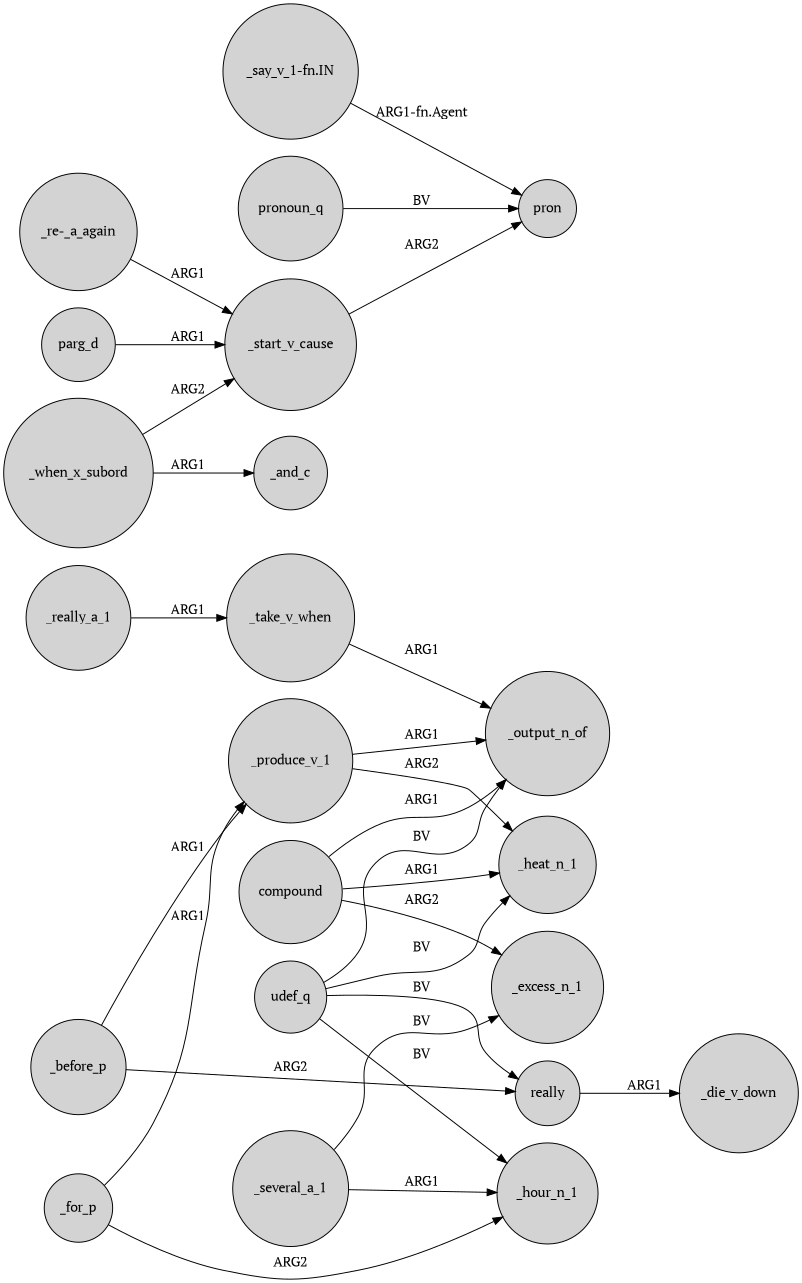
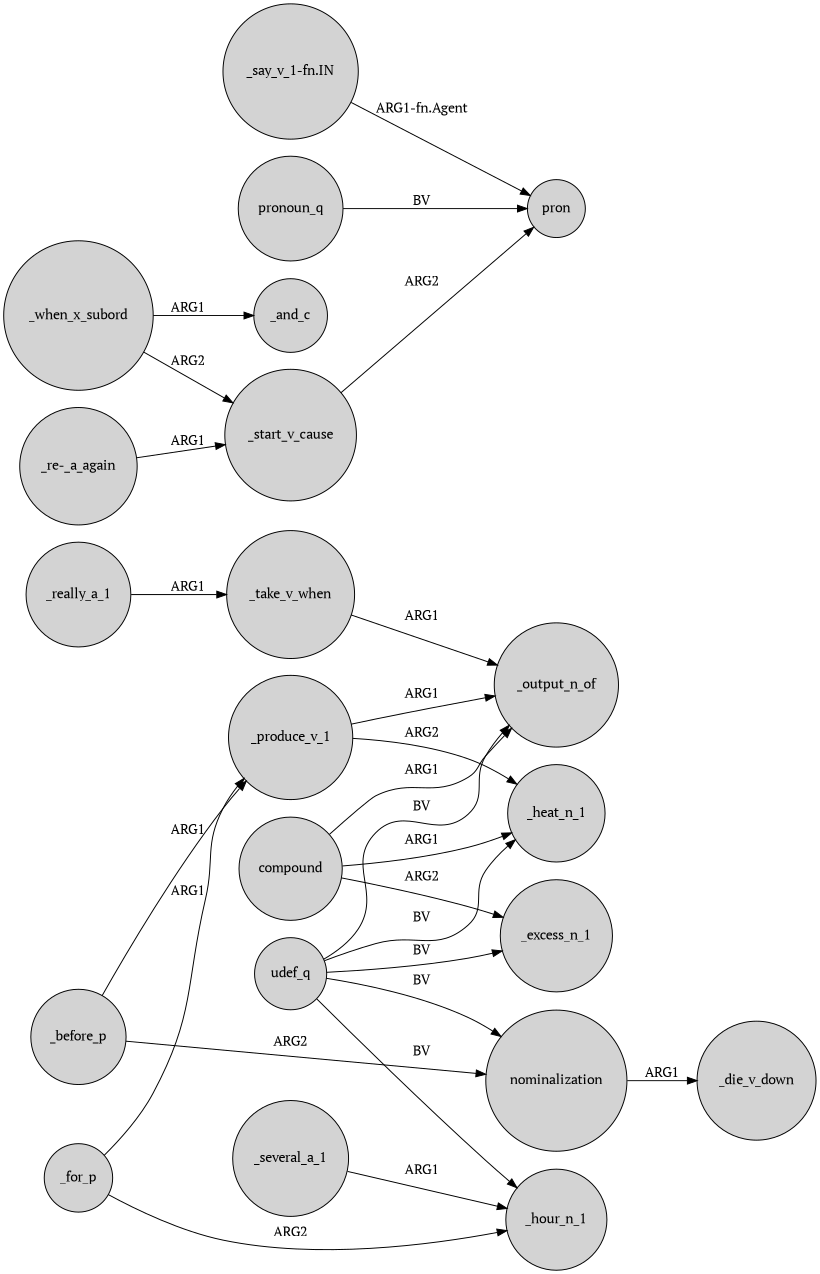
(78, 345) -> none
(378, 1046) -> (410, 966)
(548, 1093) -> (556, 1081)
